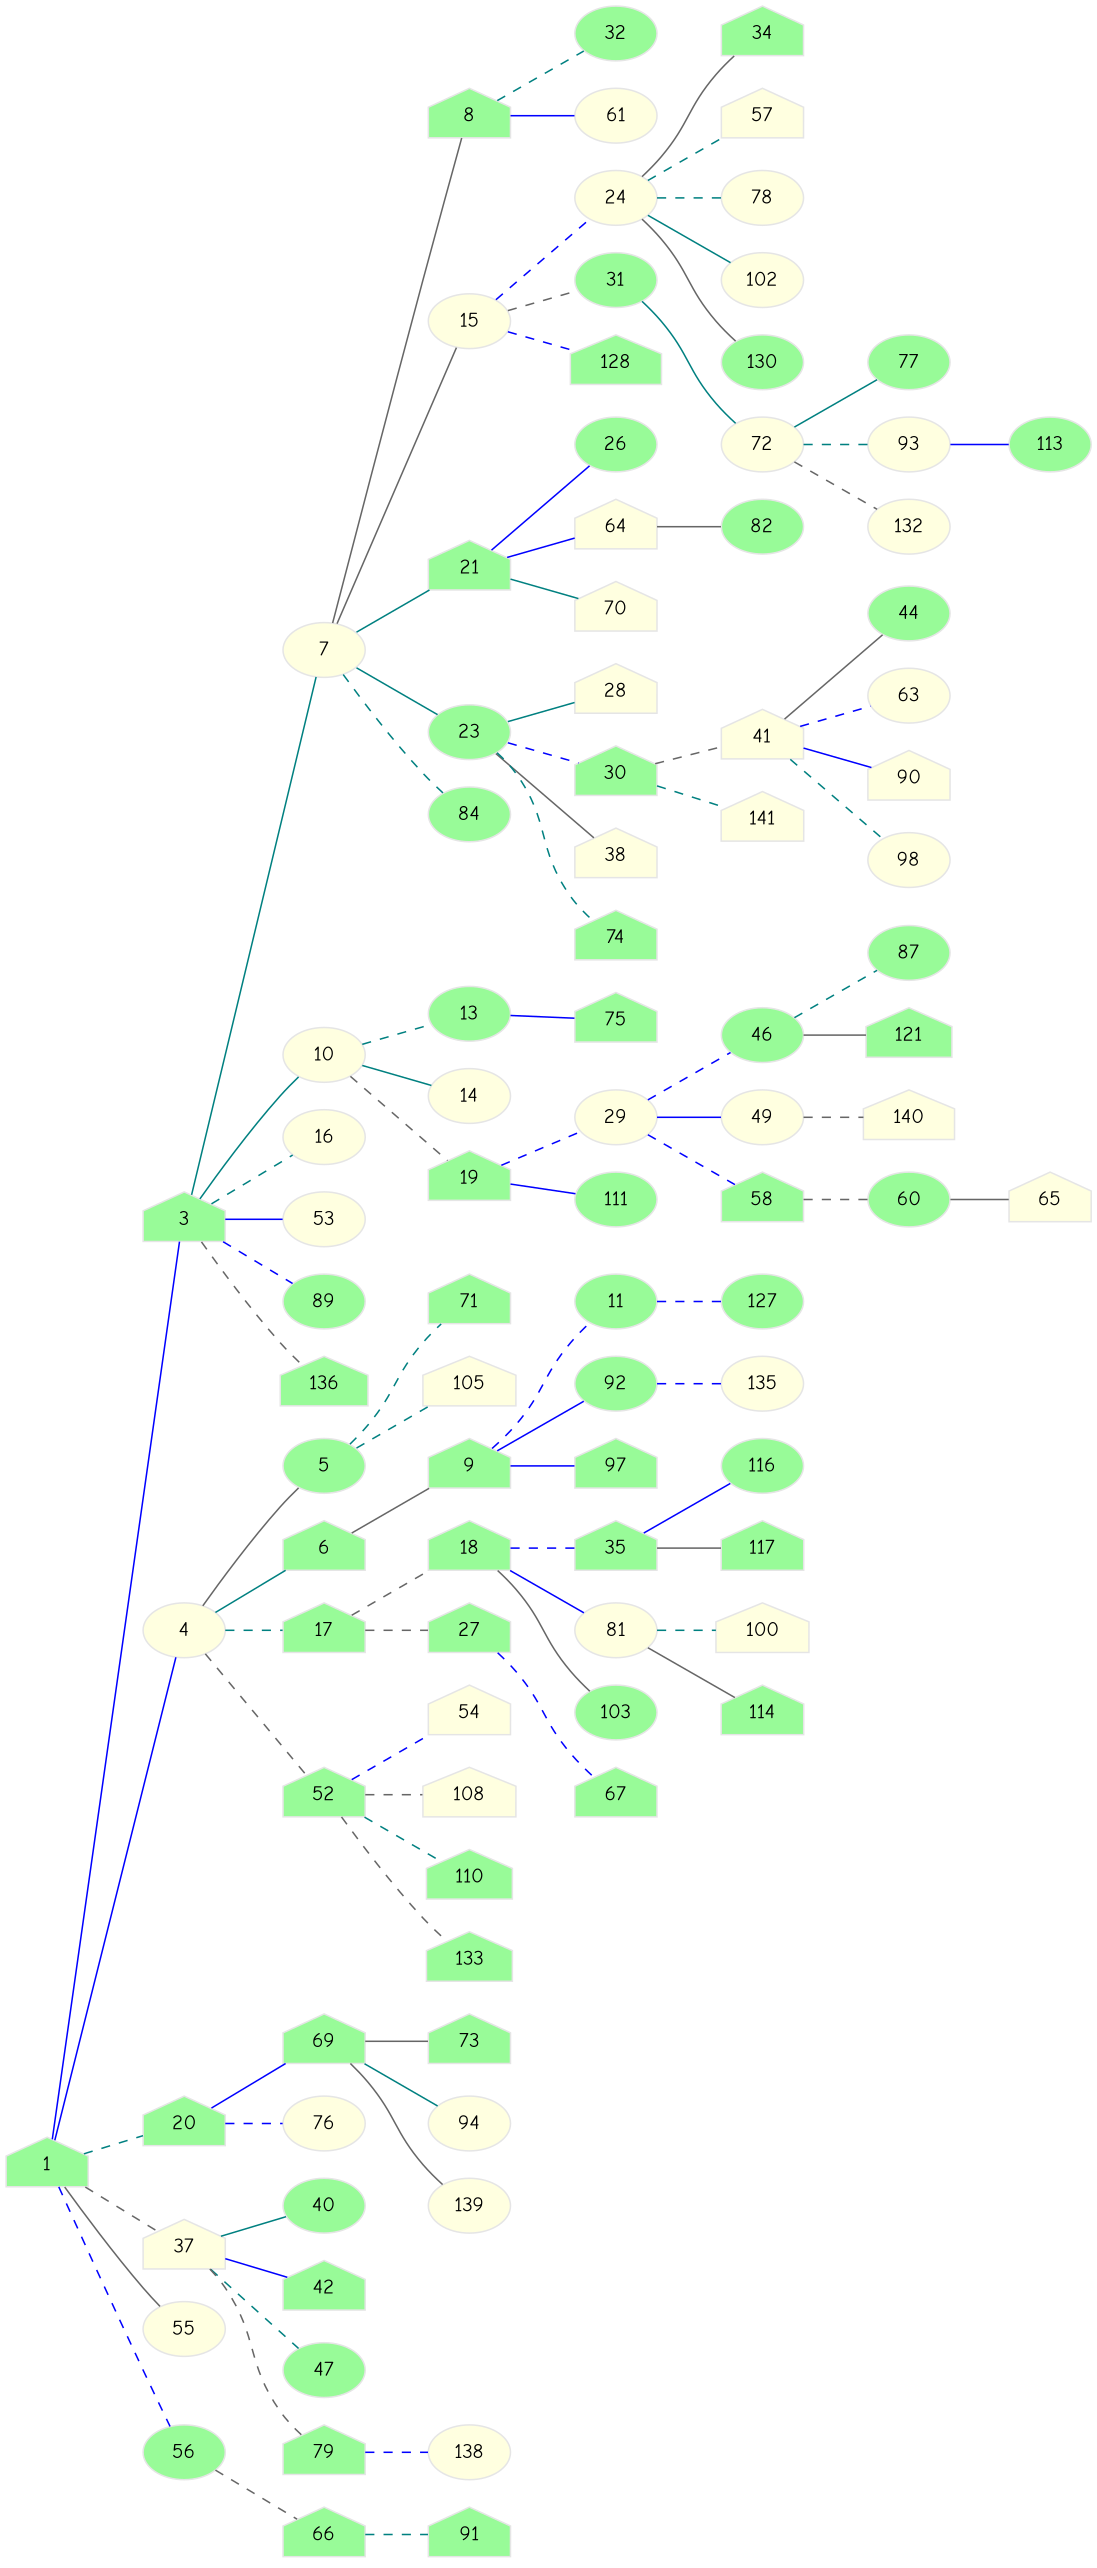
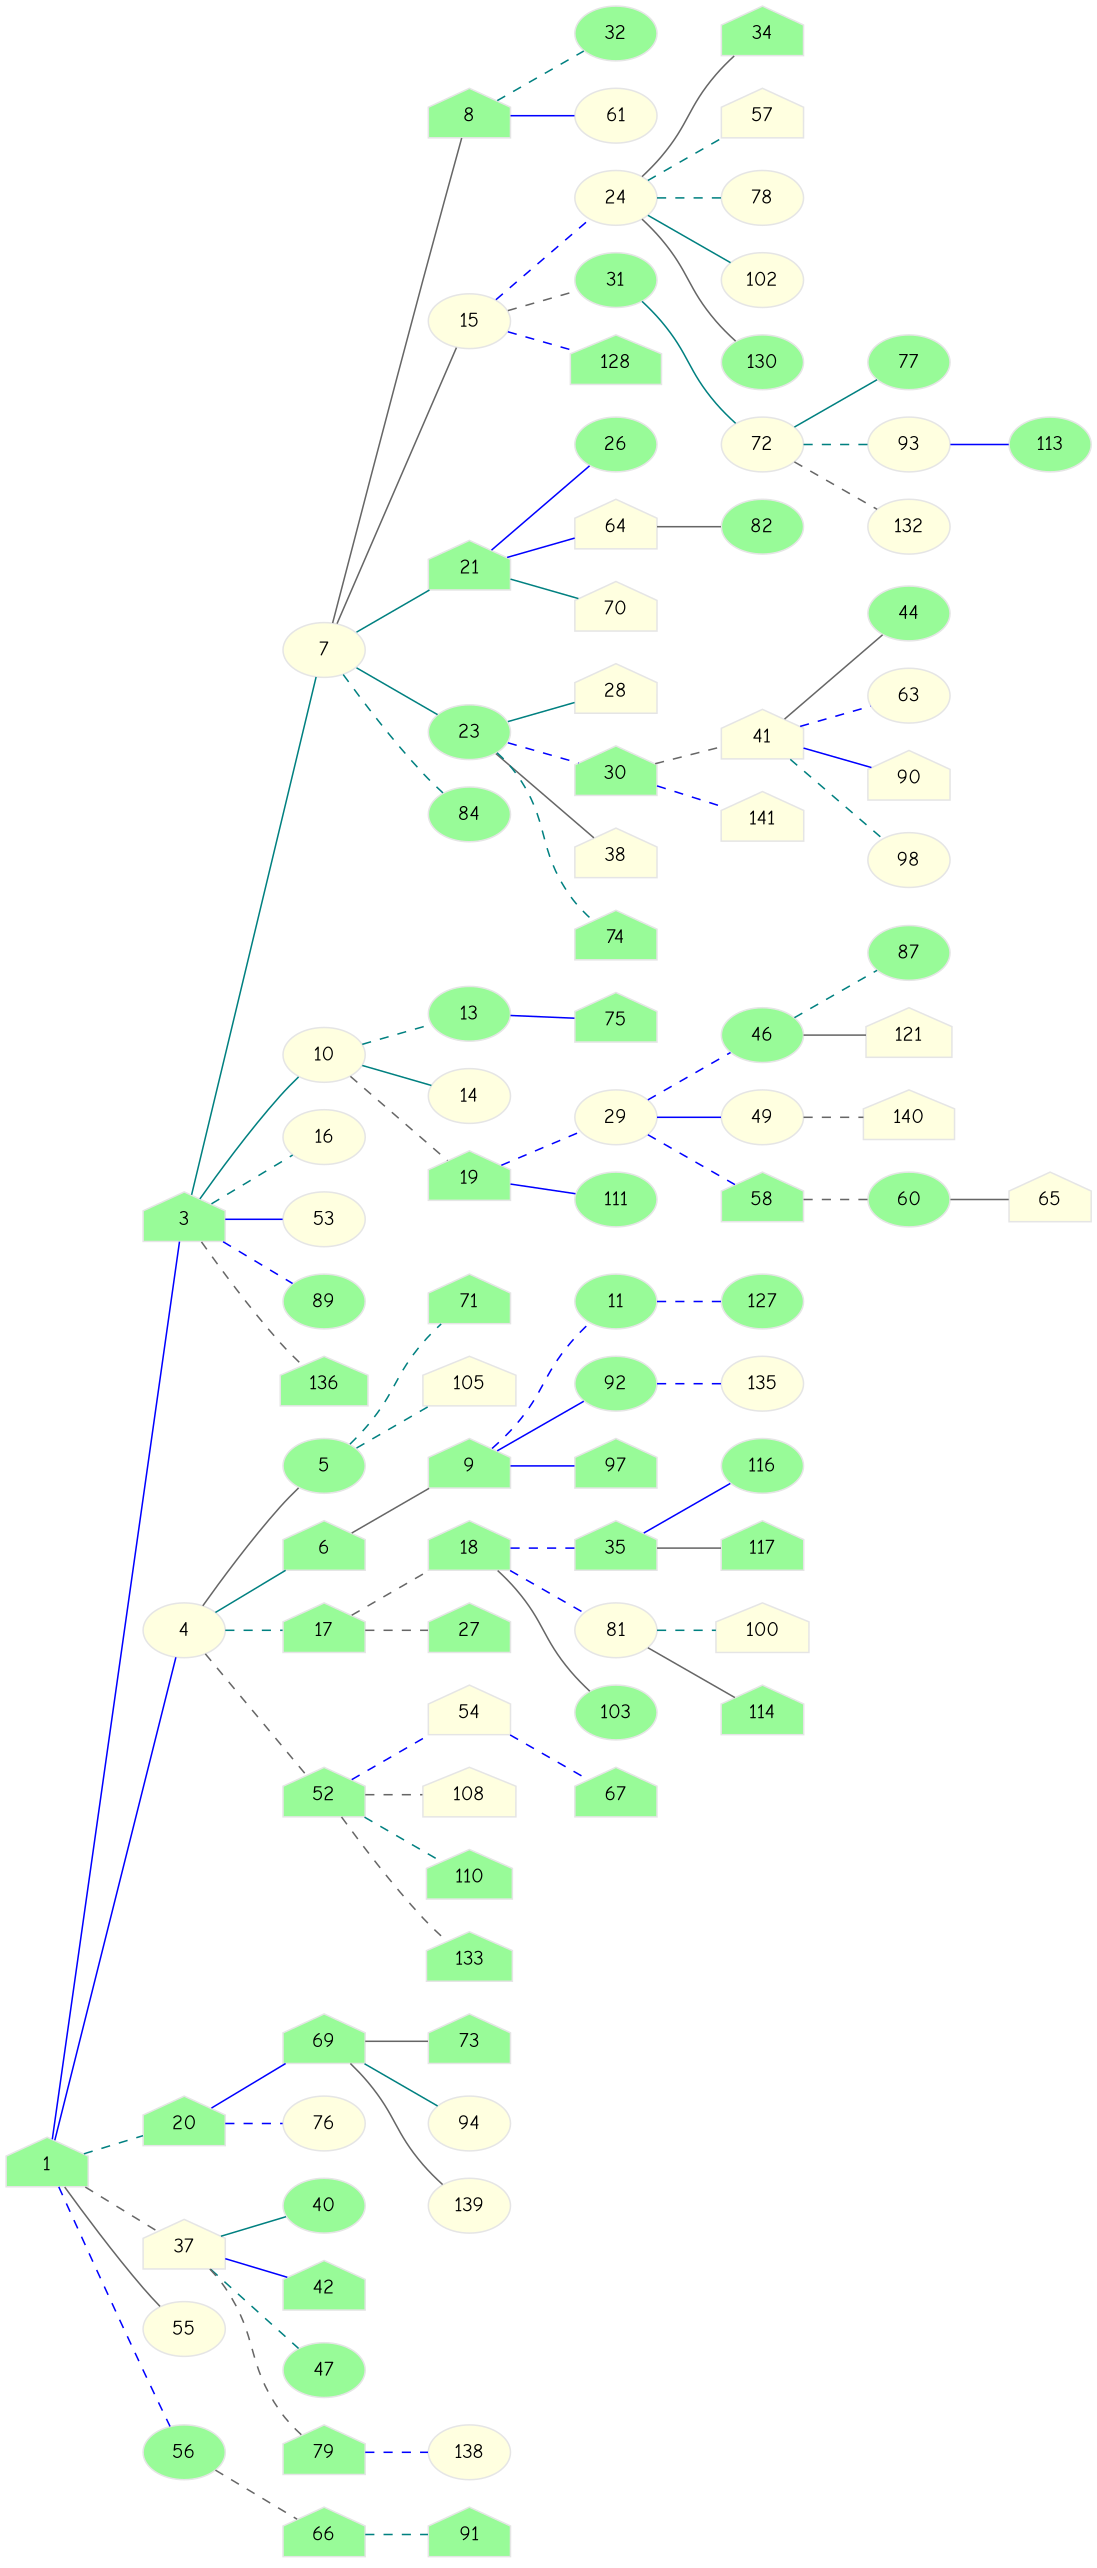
(692, 797) -> (692, 797)
(909, 1035) -> (909, 1035)
(547, 1592) -> (547, 1592)
(545, 1716) -> (549, 1757)
